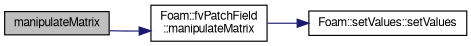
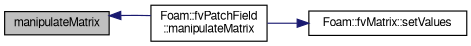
(388, 23) -> (388, 23)
(124, 31) -> (136, 15)
